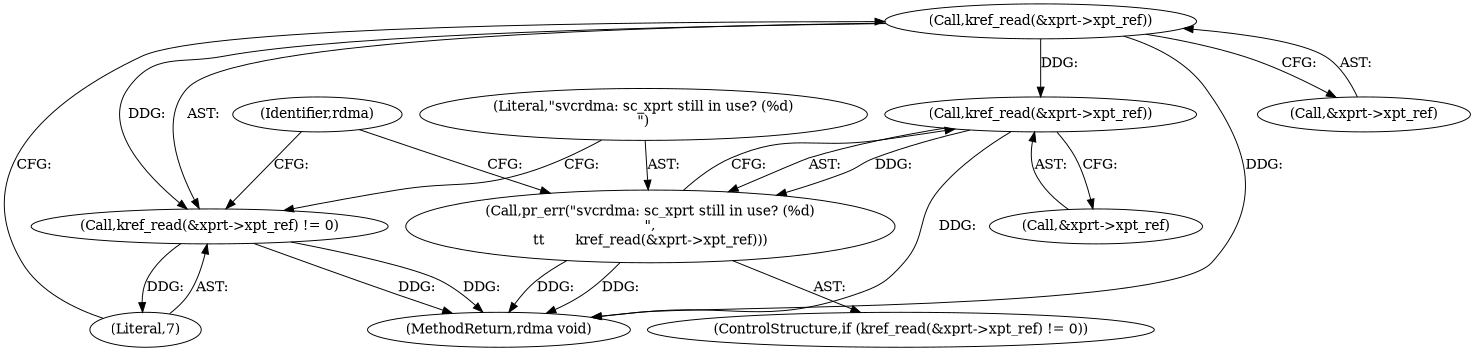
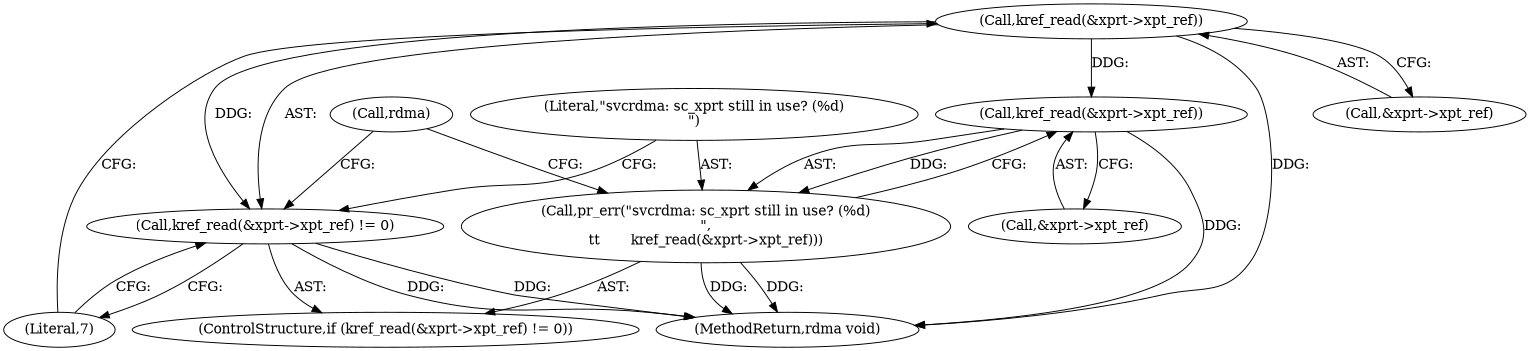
(317, 114) -> (391, 114)
none -> (284, 281)
(167, 288) -> (207, 288)
(214, 288) -> (136, 288)
